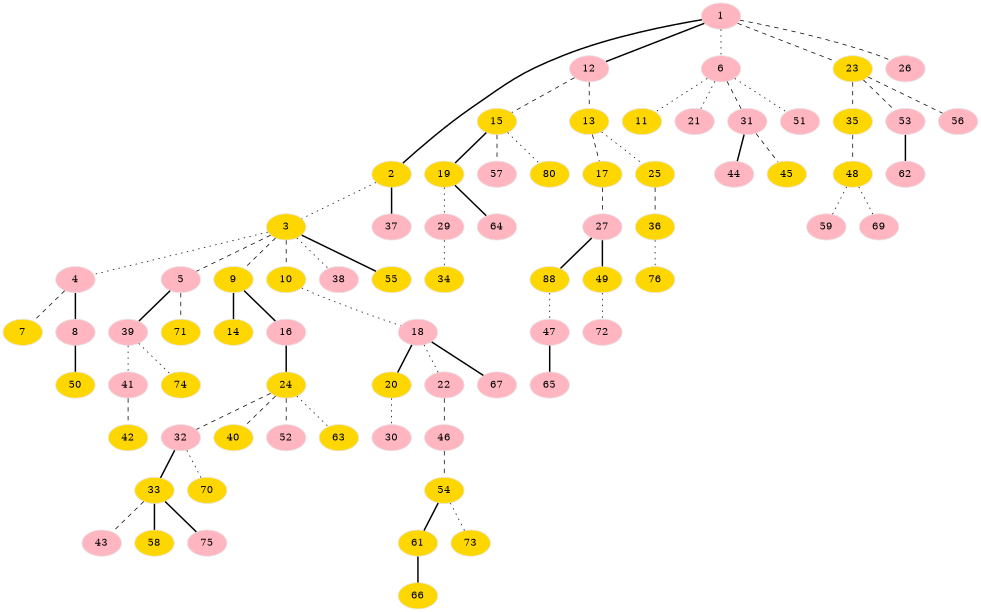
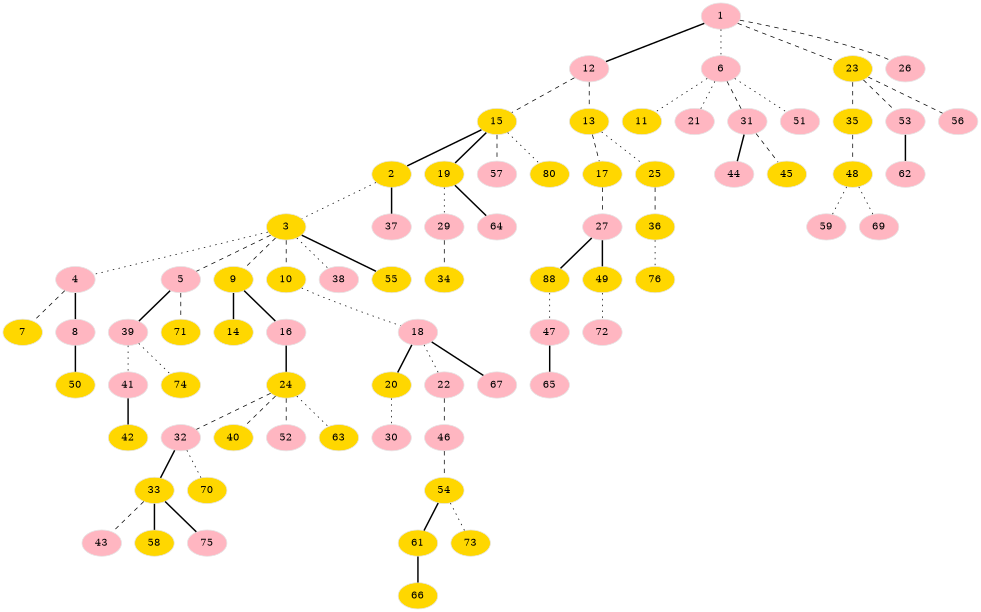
(540, 65) -> (444, 148)
(444, 253) -> (444, 253)
(128, 411) -> (128, 411)
